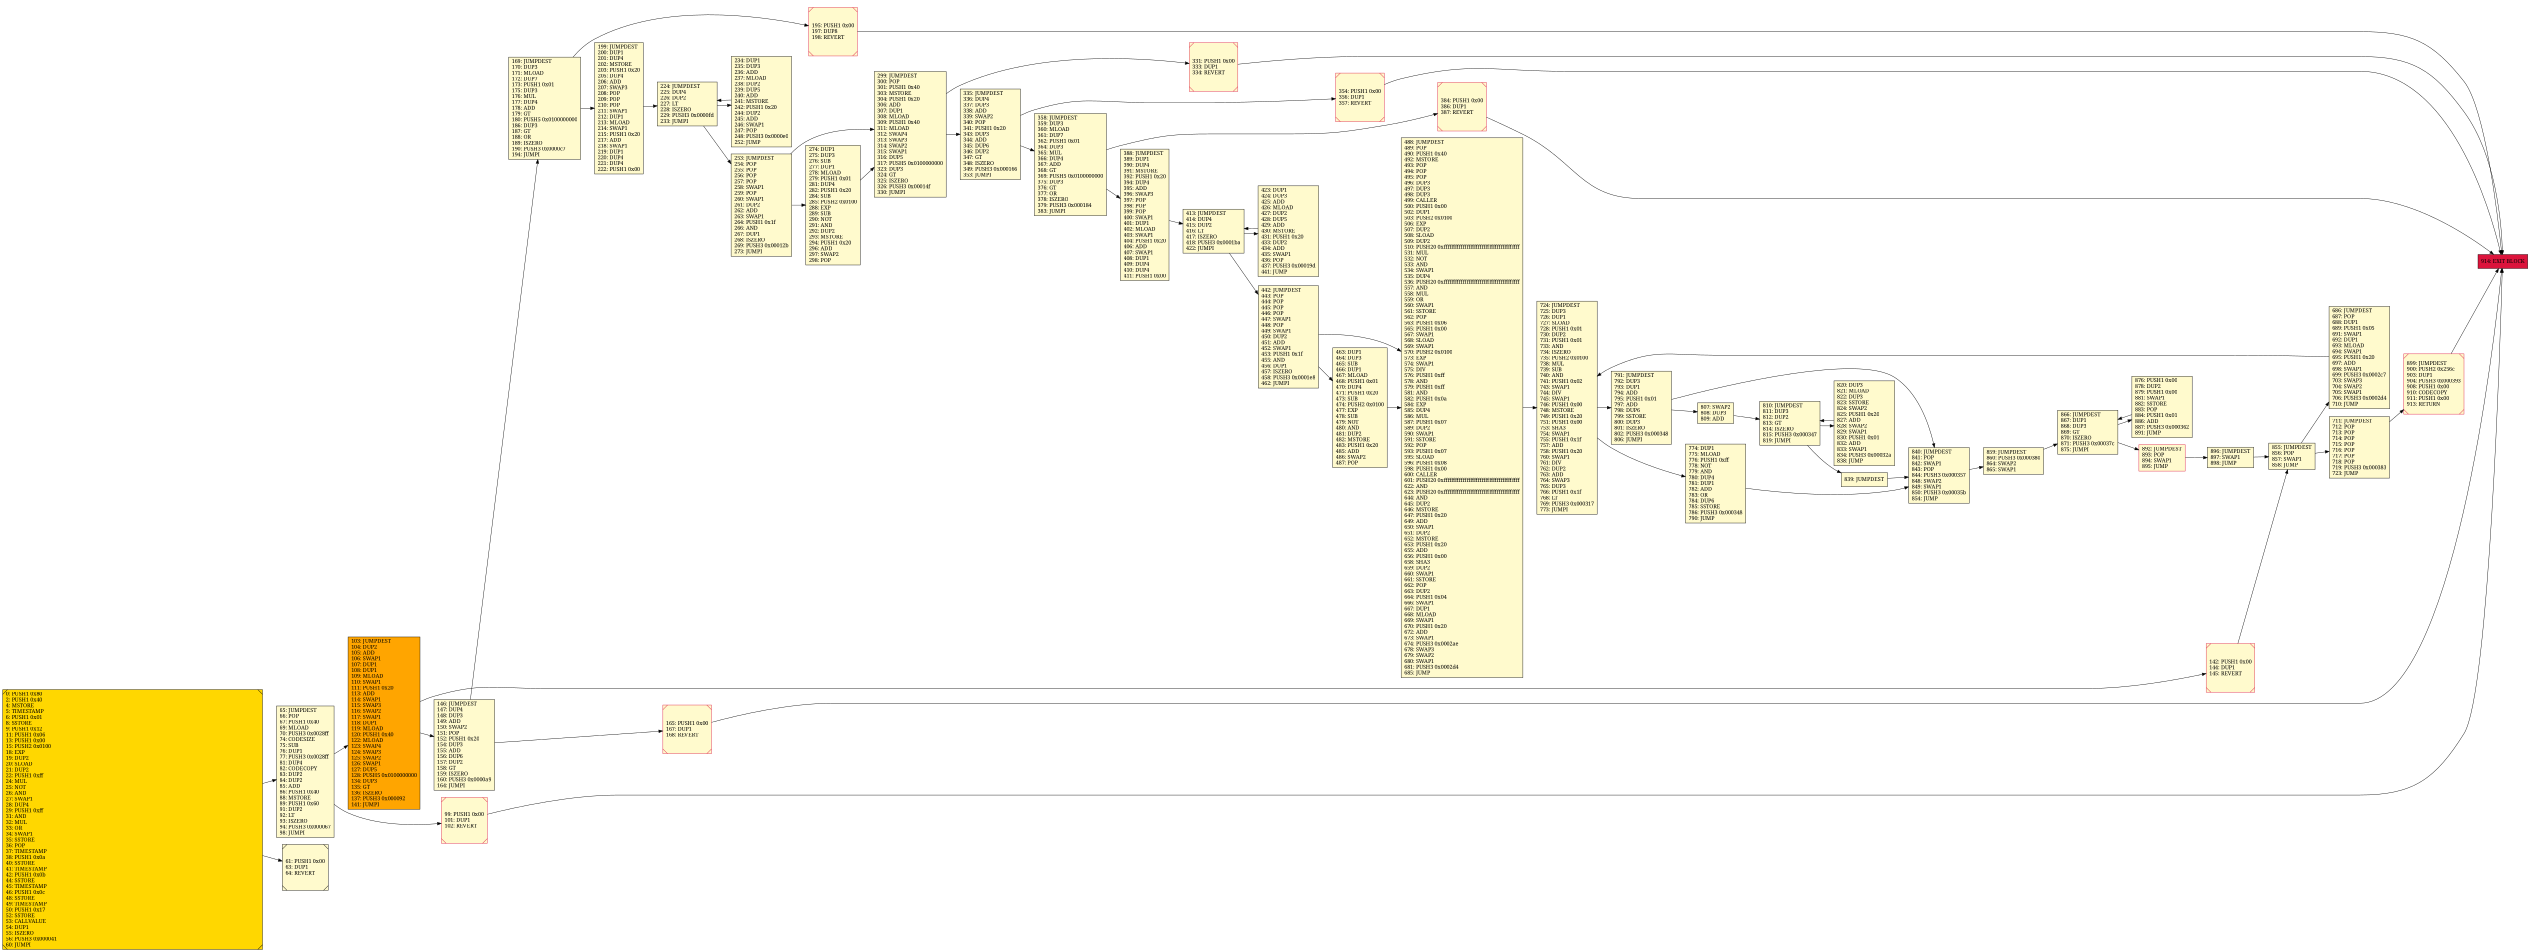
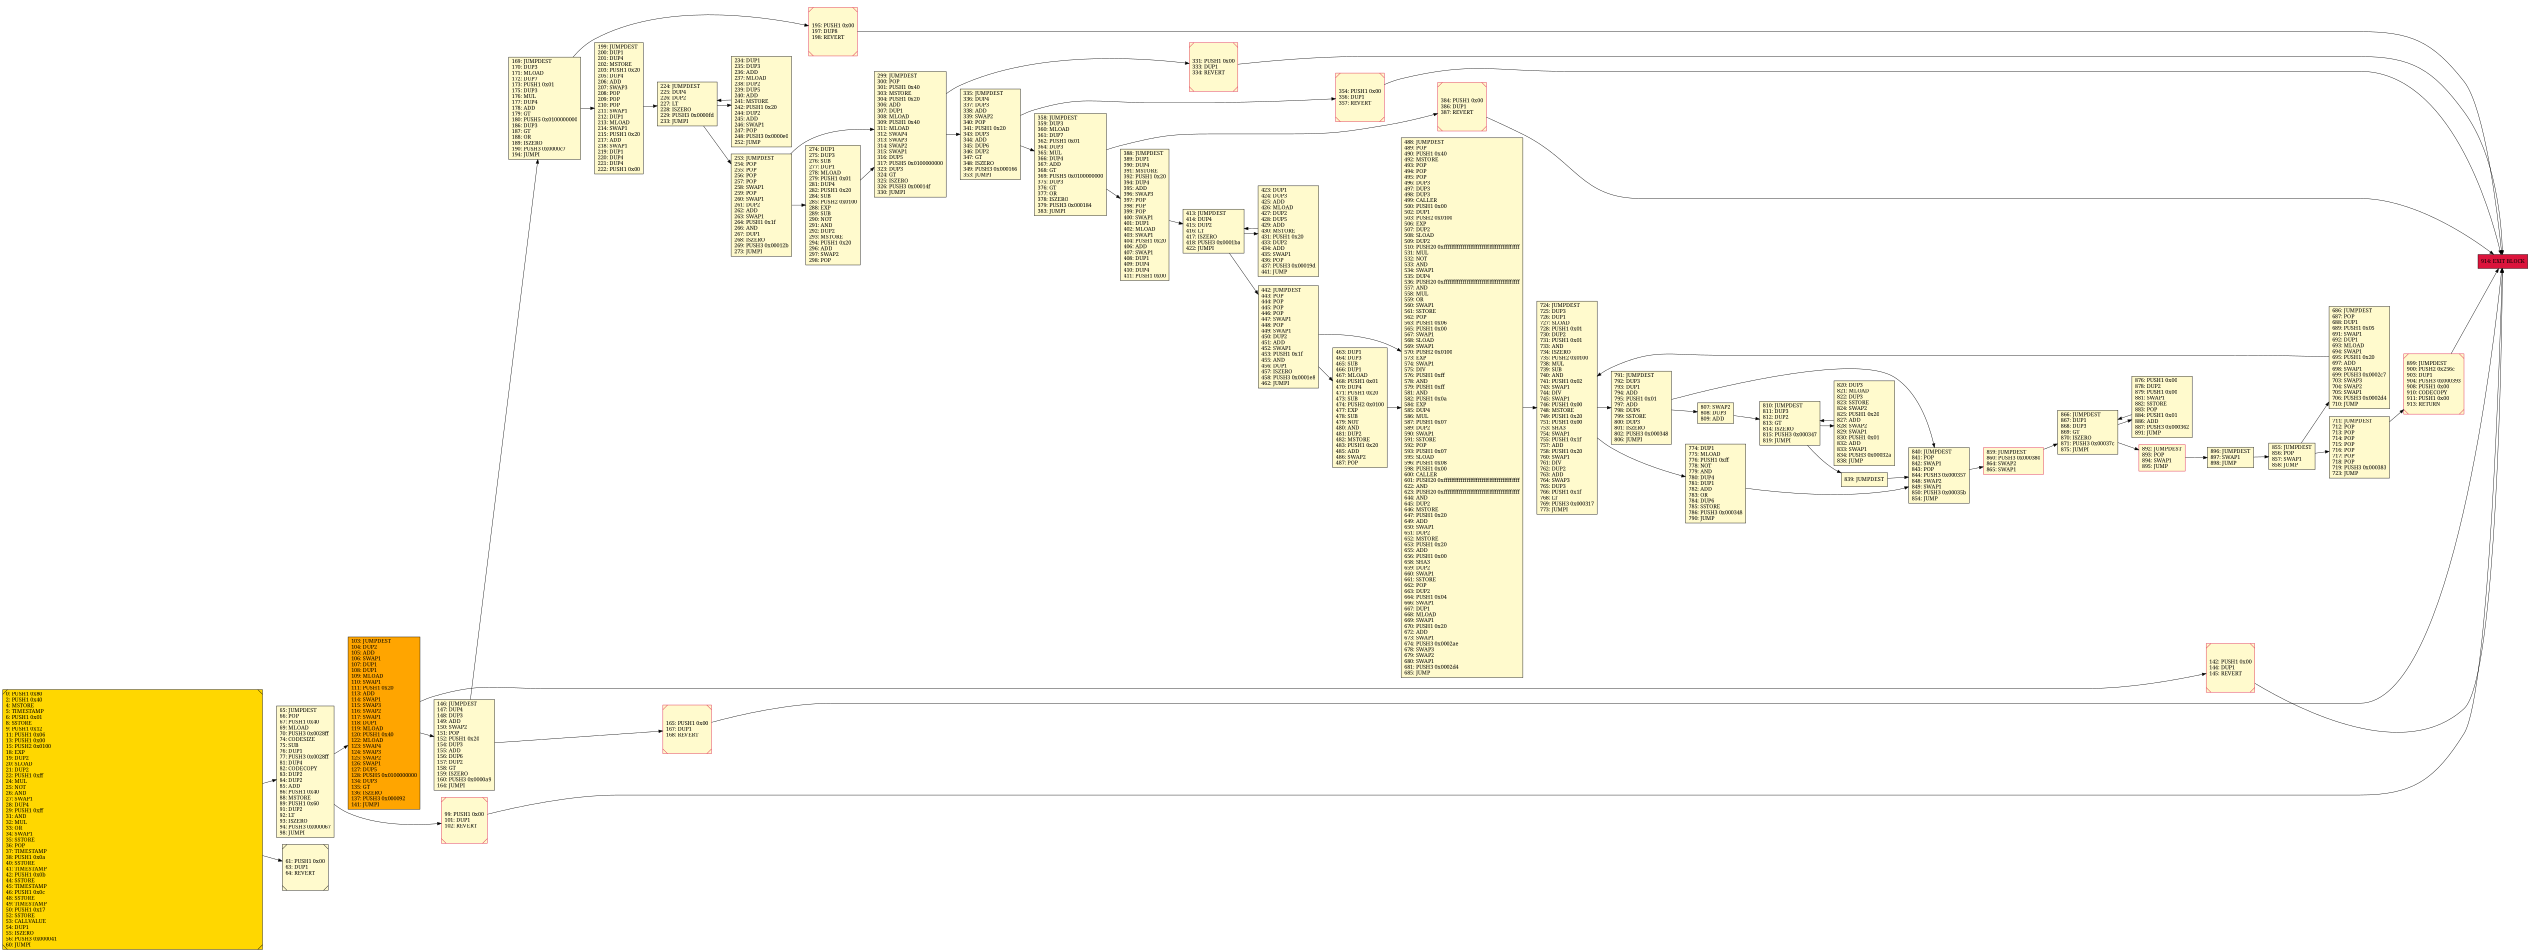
(2013, 461) -> (2013, 461)
(2262, 558) -> (2489, 588)
